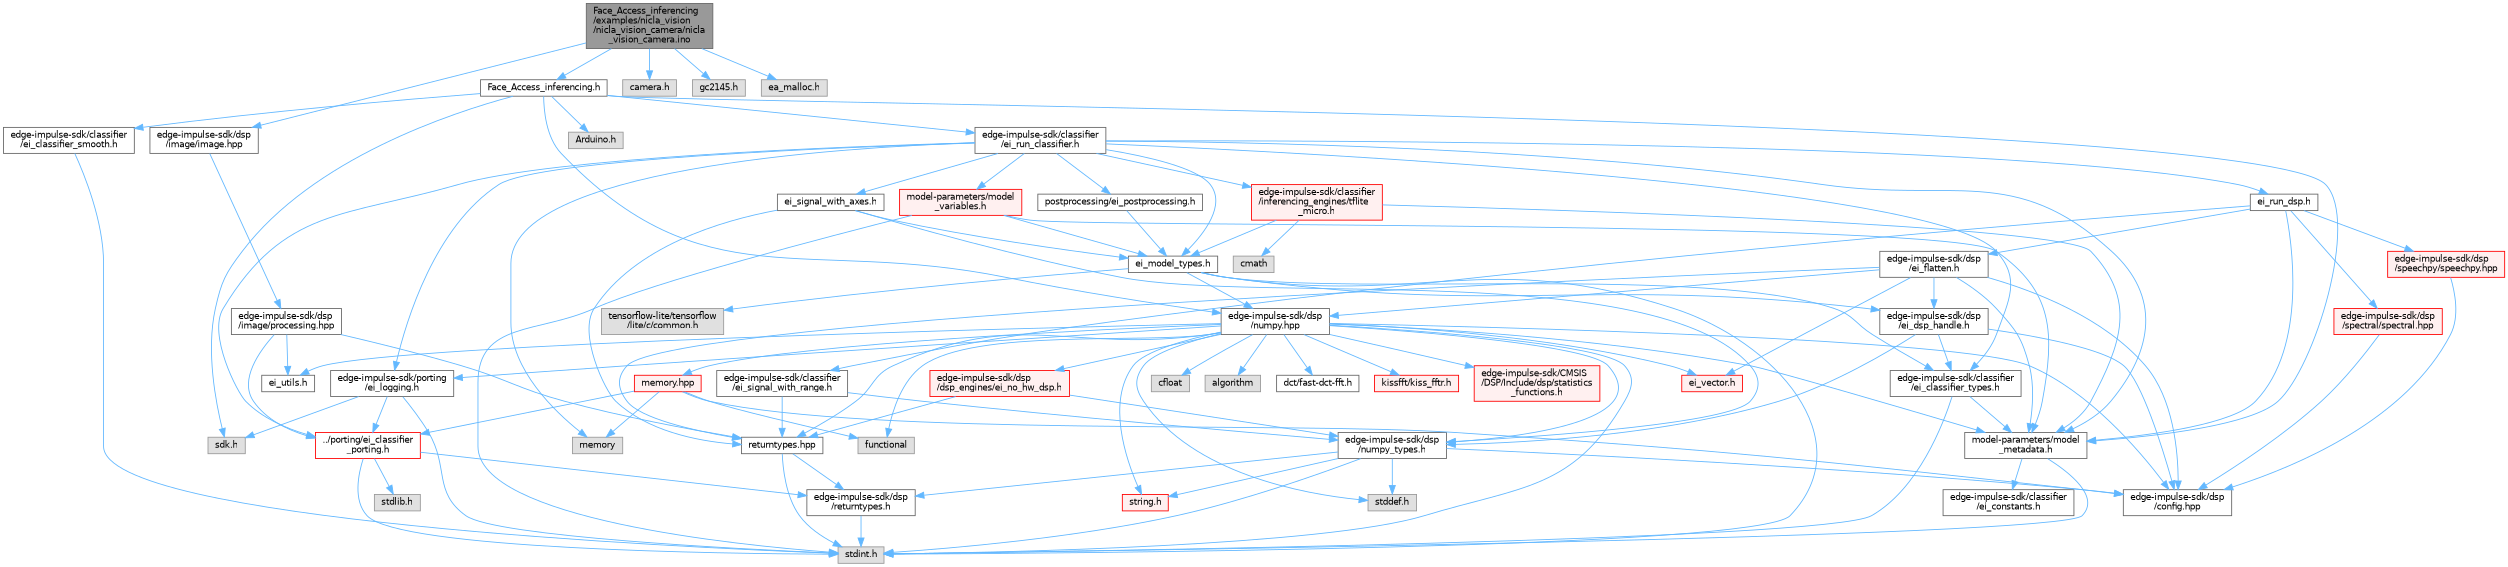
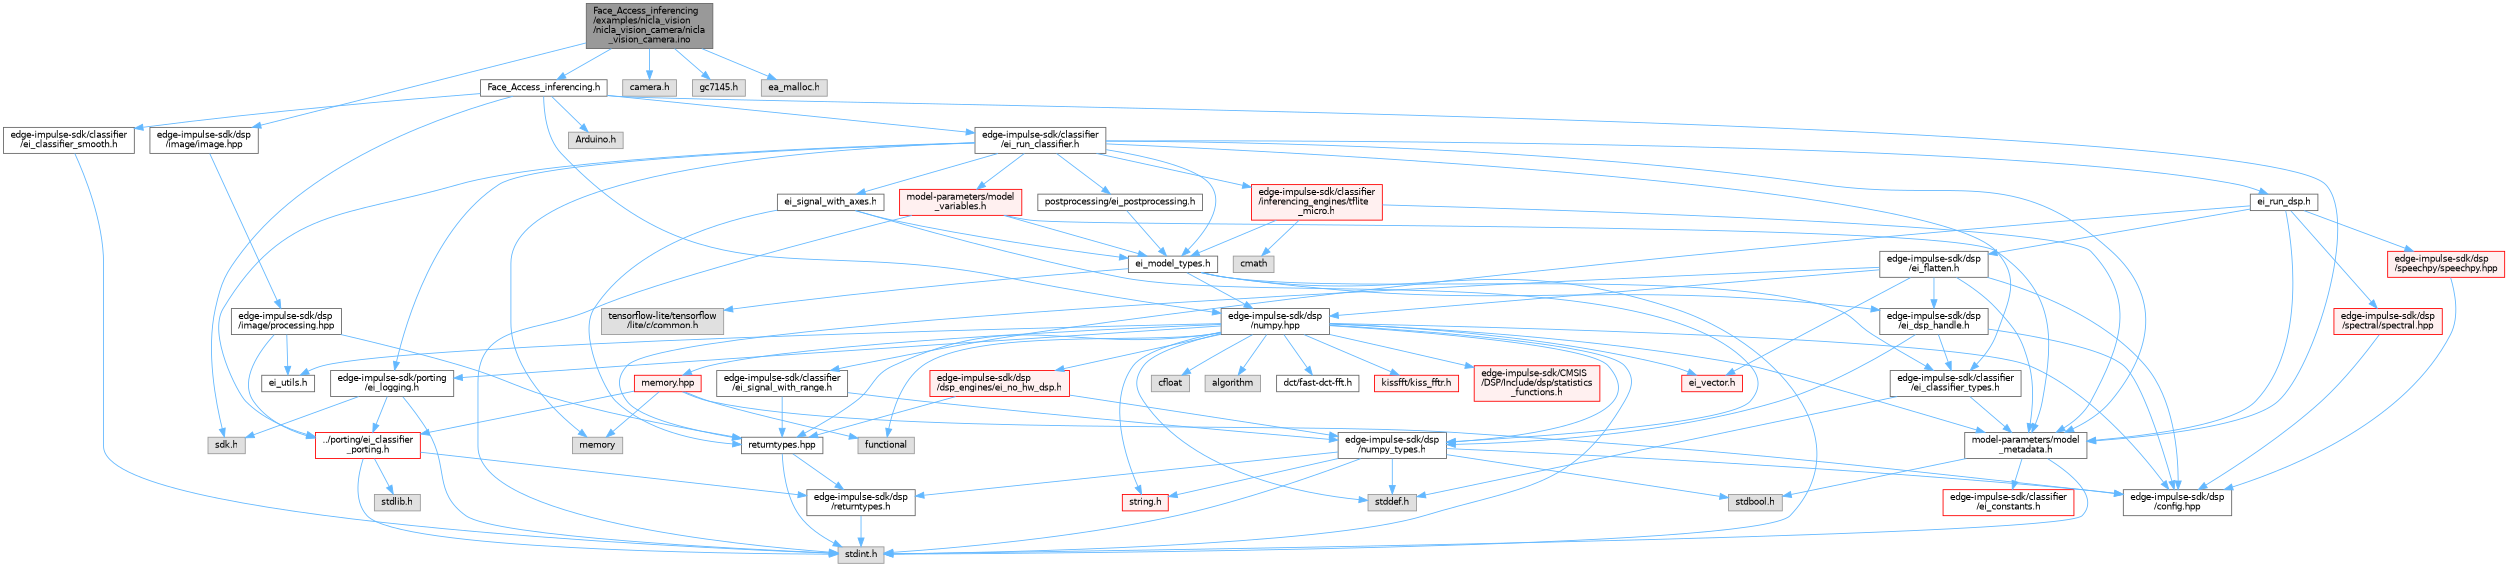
(719, 88) -> (719, 88)
none -> (1755, 503)
(2008, 503) -> (2008, 503)
(1456, 542) -> (1685, 441)
